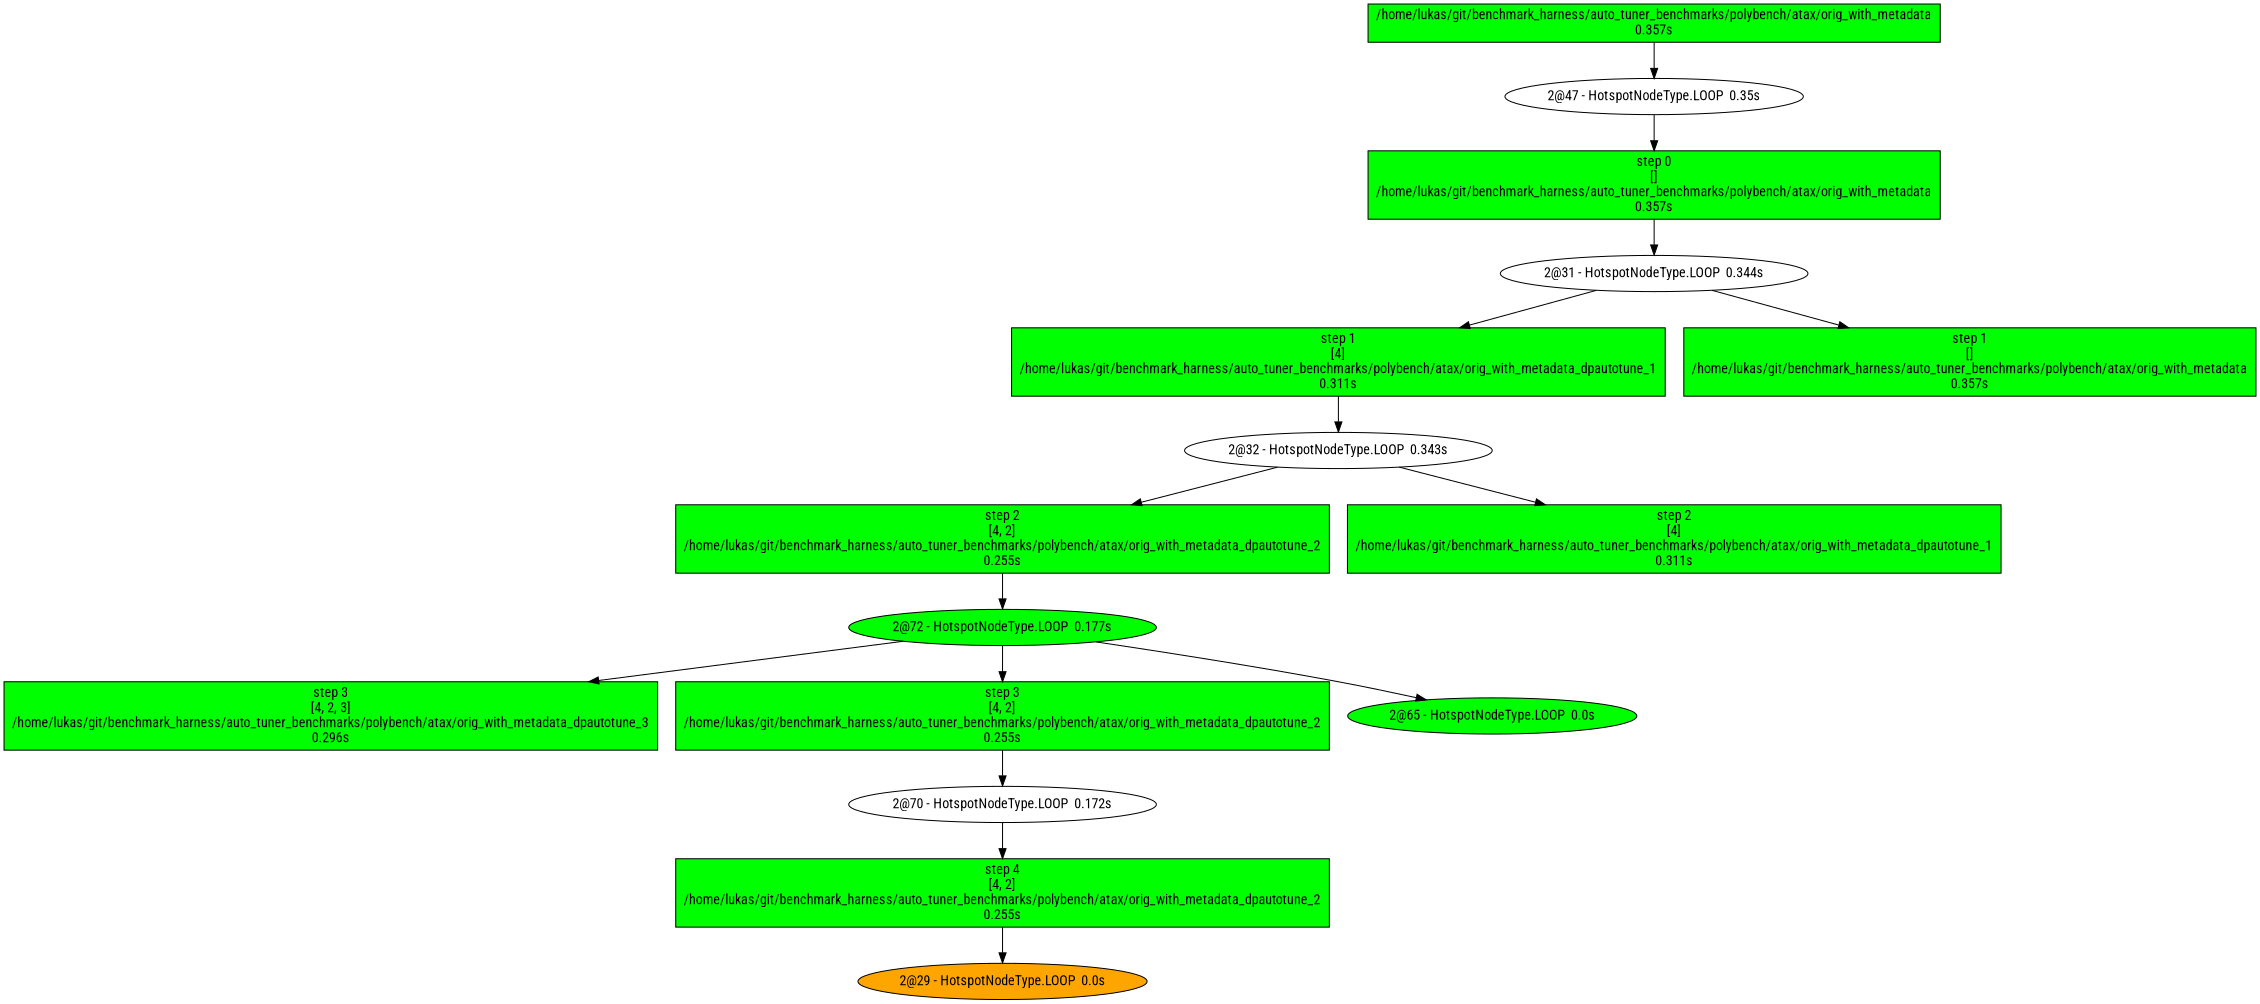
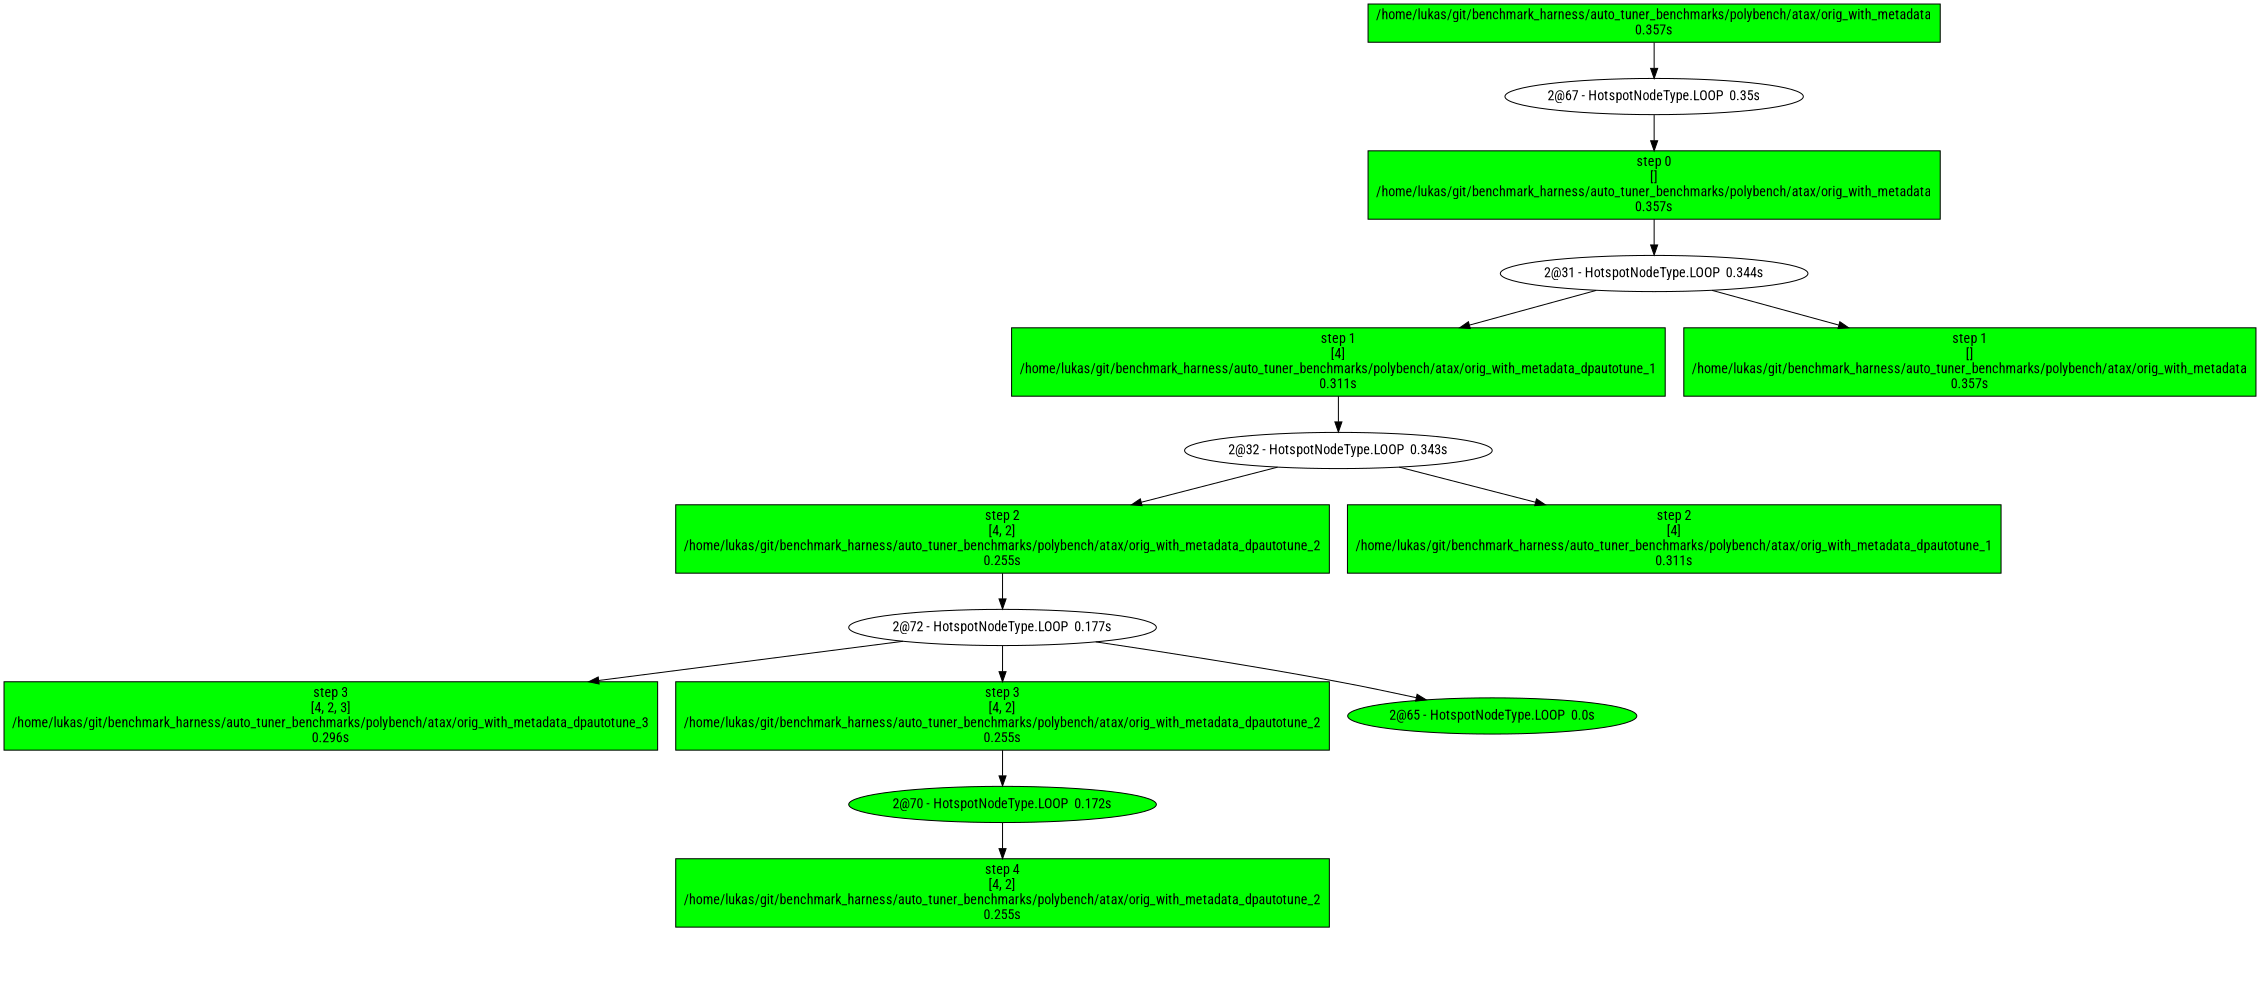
(1654, 97) -> (1654, 97)
(1003, 627) -> (1003, 627)
(1003, 804) -> (1003, 804)
(1003, 981) -> none
